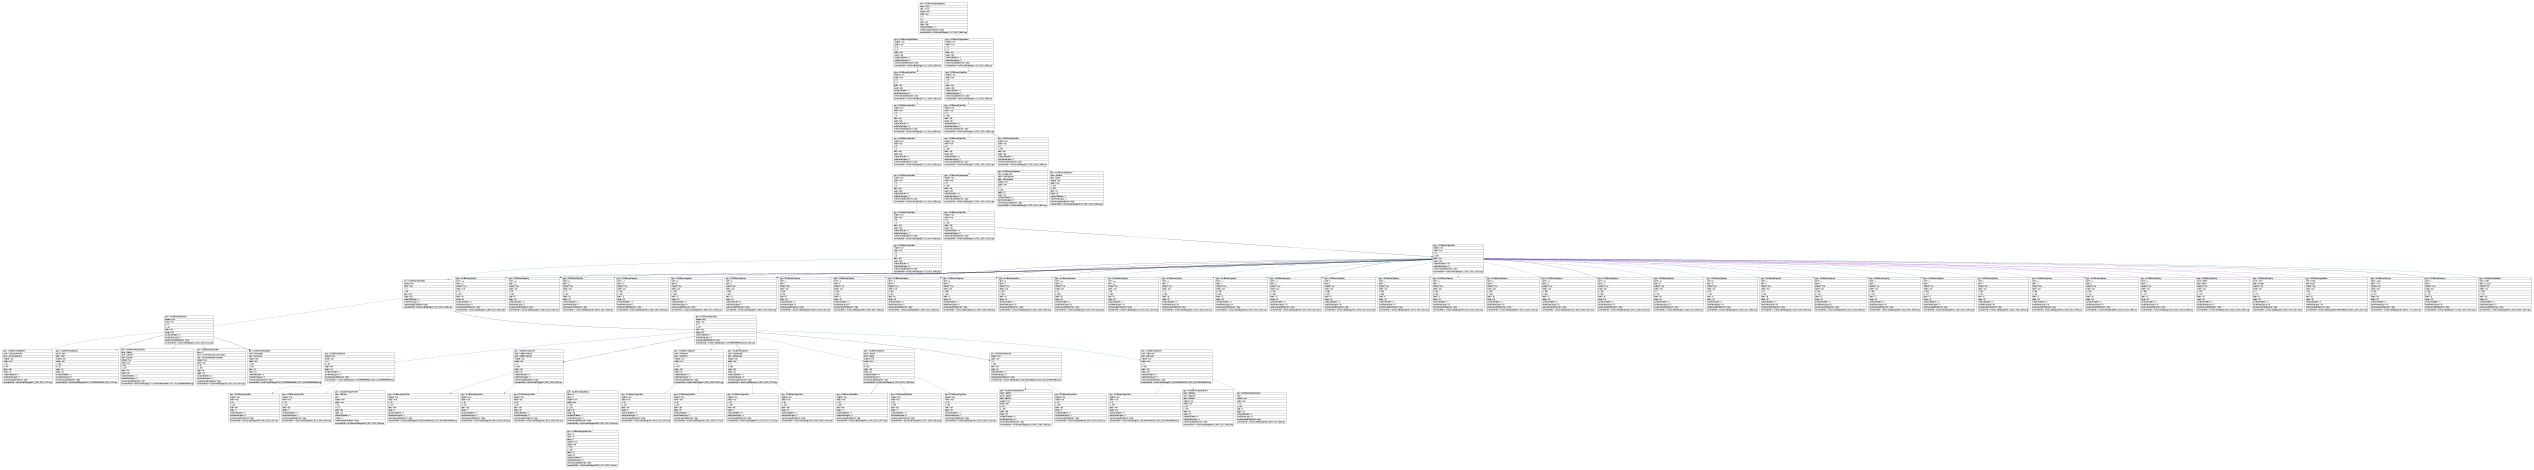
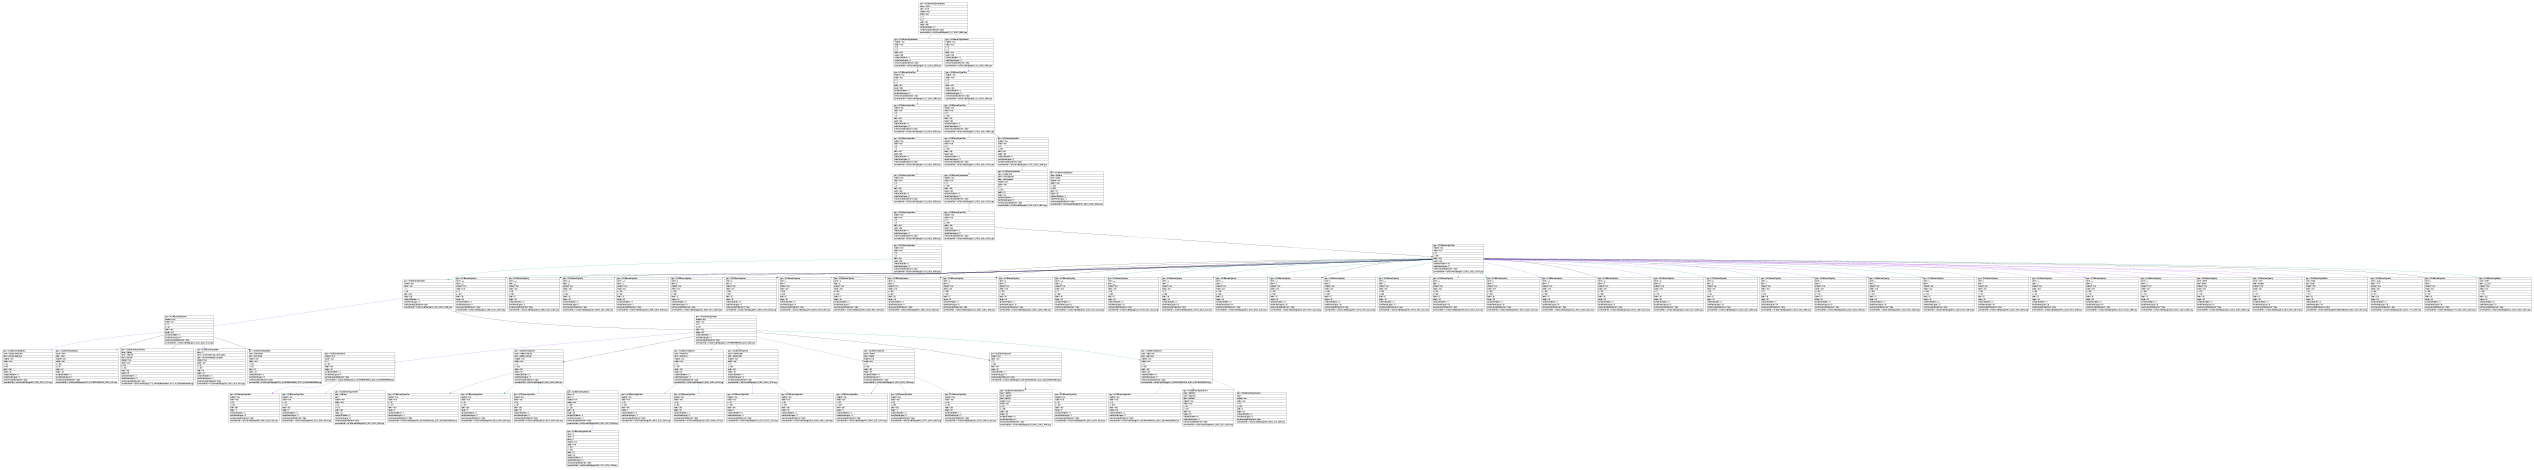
(339, 418) -> (343, 418)
